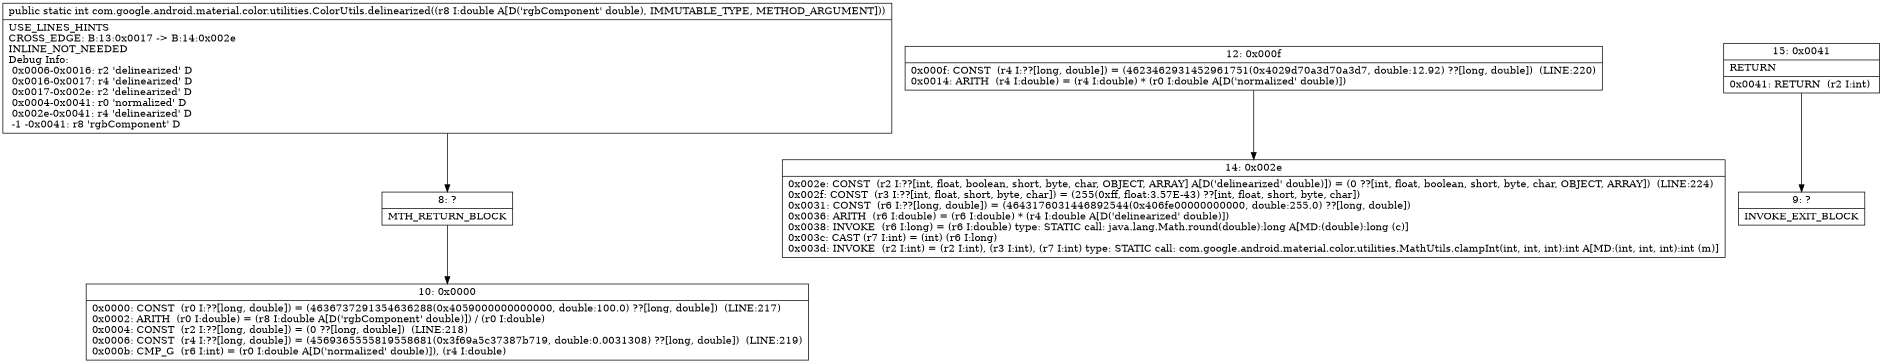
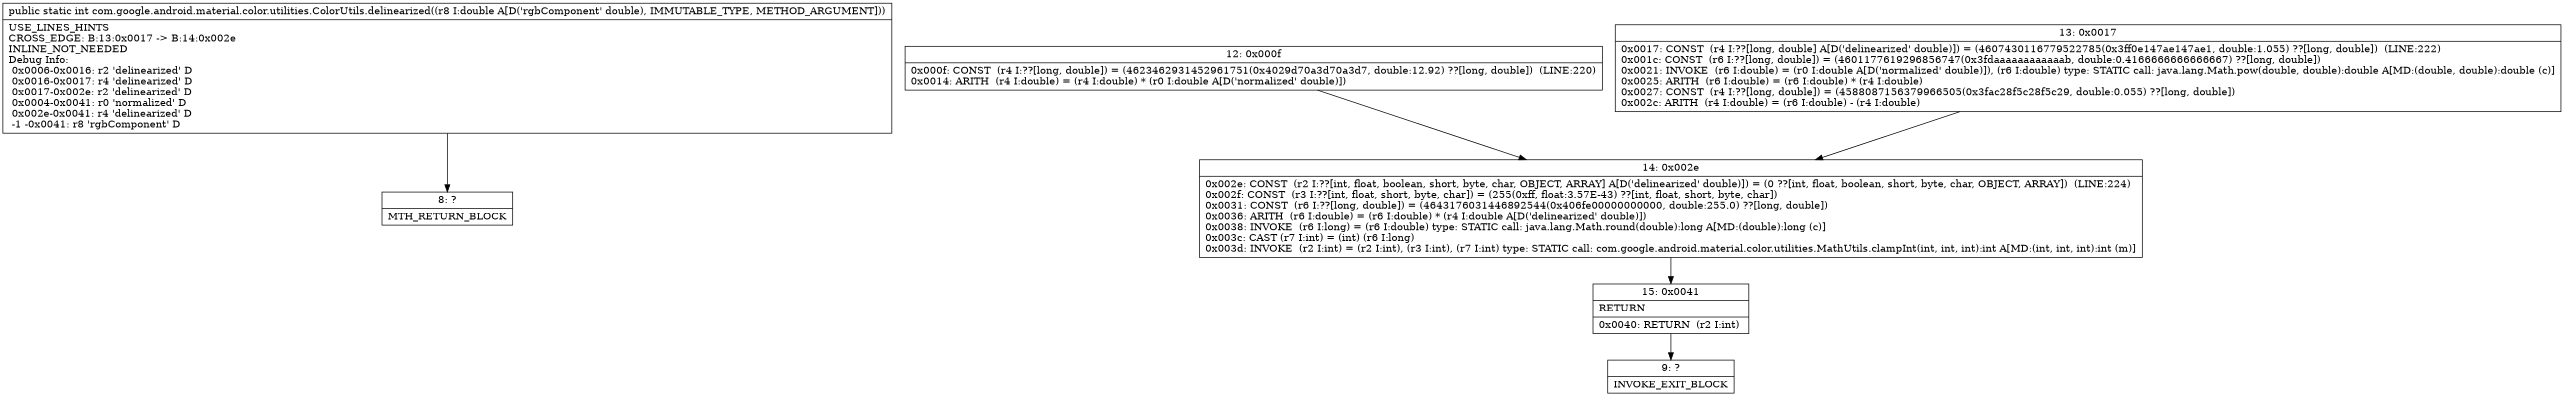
none -> (2088, 68)
(1802, 84) -> (1671, 325)
none -> (1671, 267)
(447, 322) -> none
